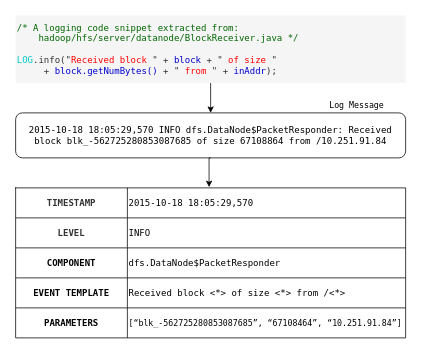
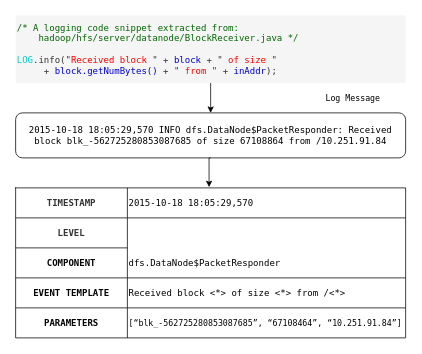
(357, 105) -> (353, 98)
(266, 233) -> none
